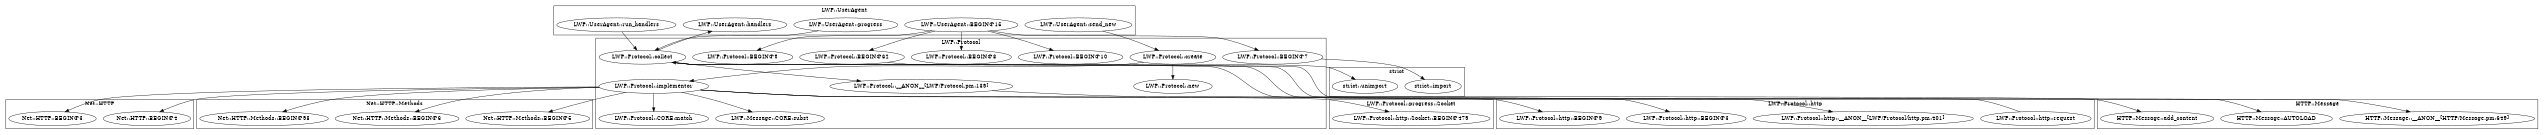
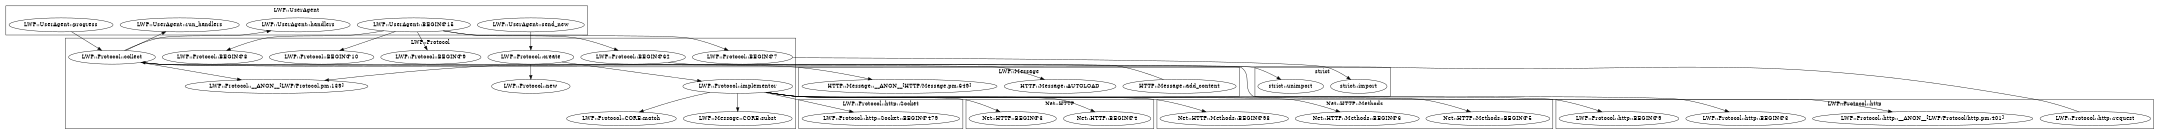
(629, 41) -> (144, 42)
(1565, 97) -> (747, 65)
(1411, 104) -> (881, 104)
(2318, 104) -> (1019, 72)
